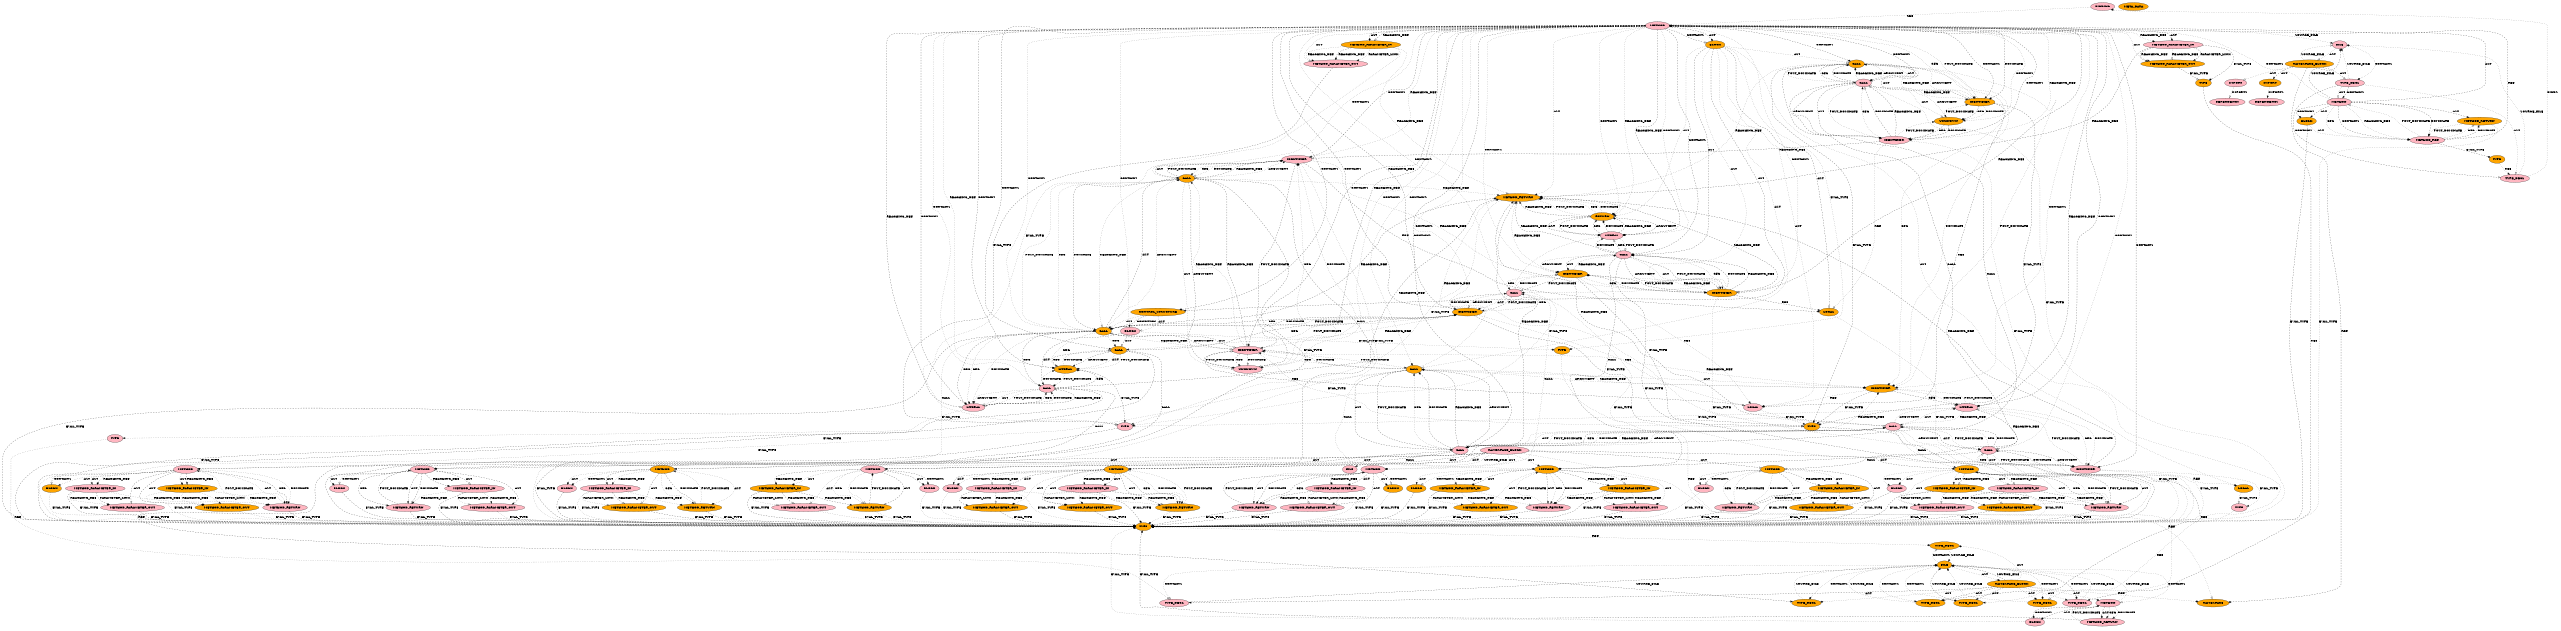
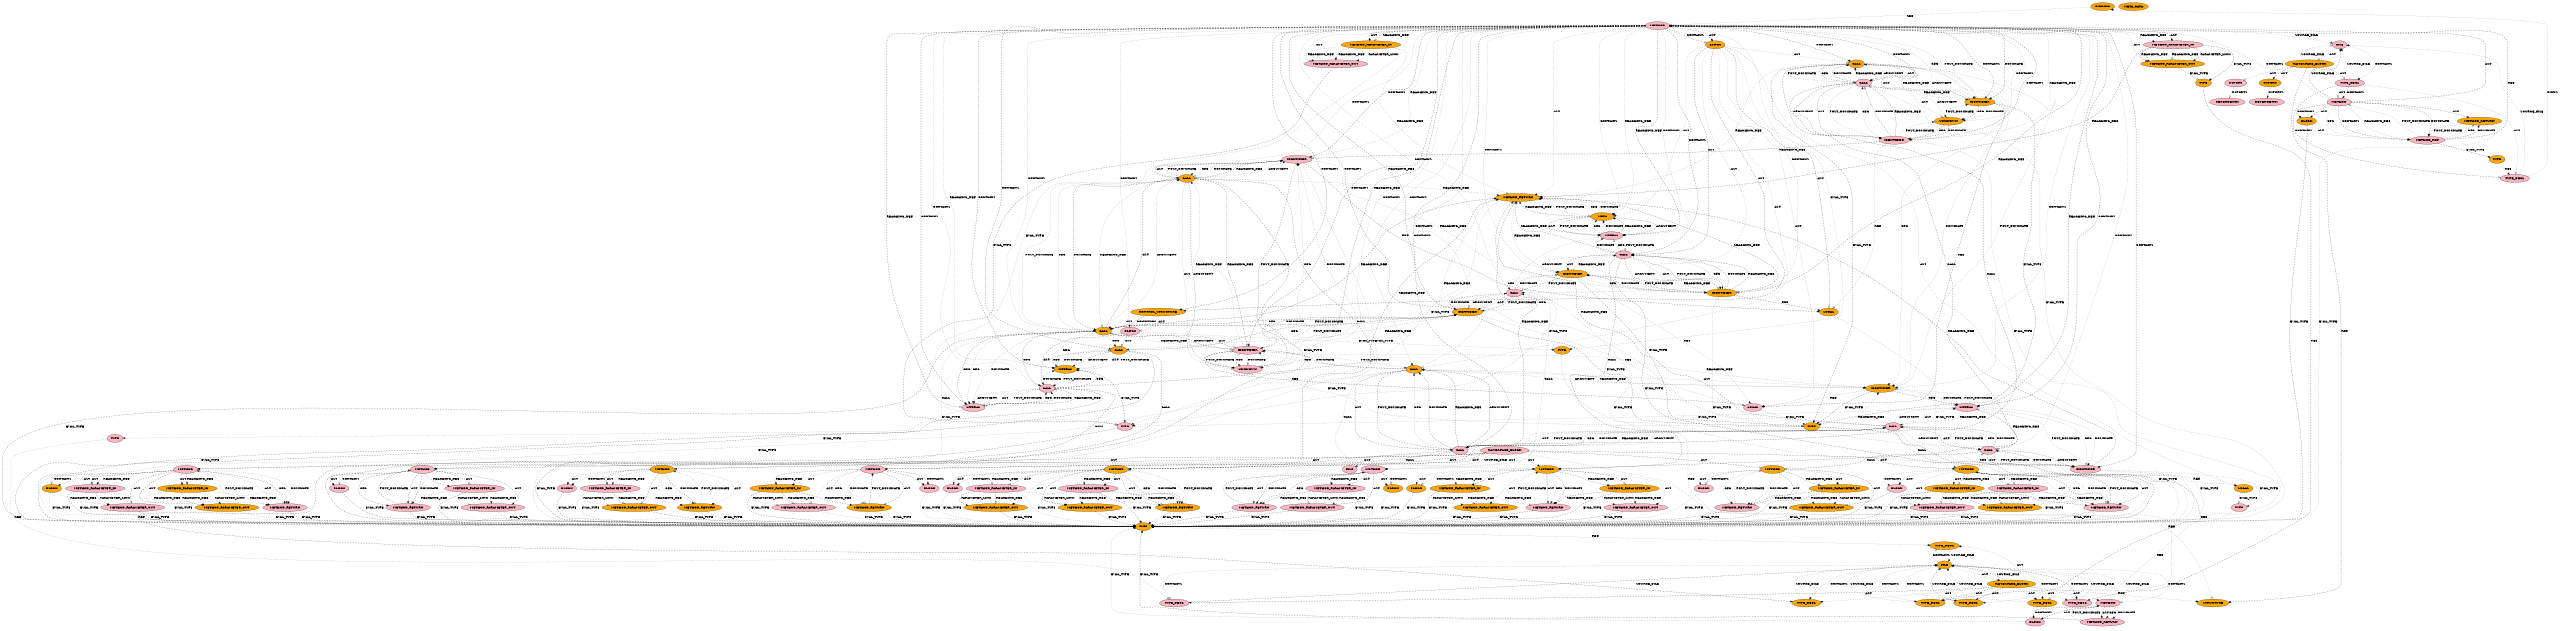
(2103, 7) -> (2103, 7)
(1602, 217) -> (1602, 217)
(2213, 603) -> (2213, 603)
